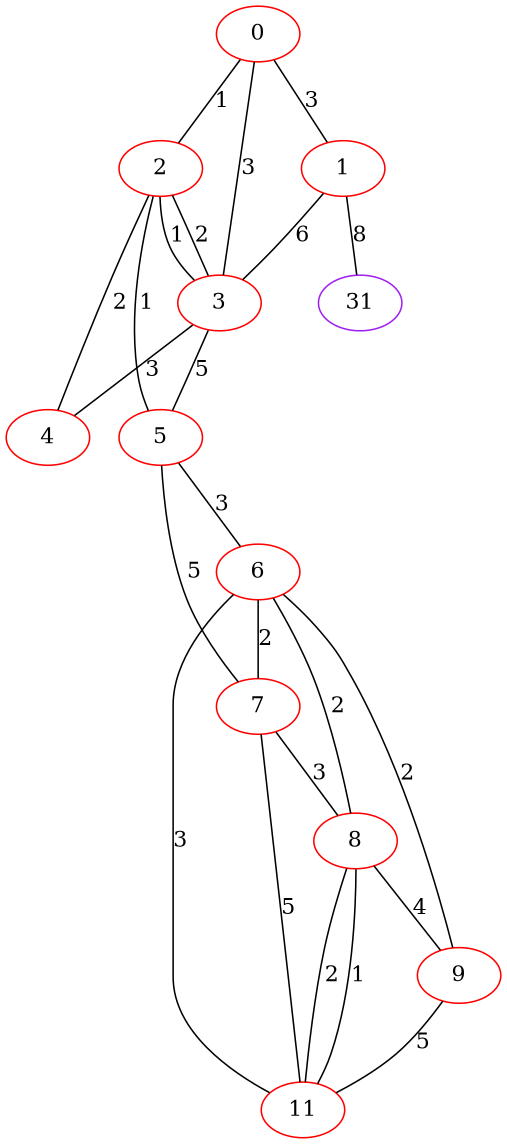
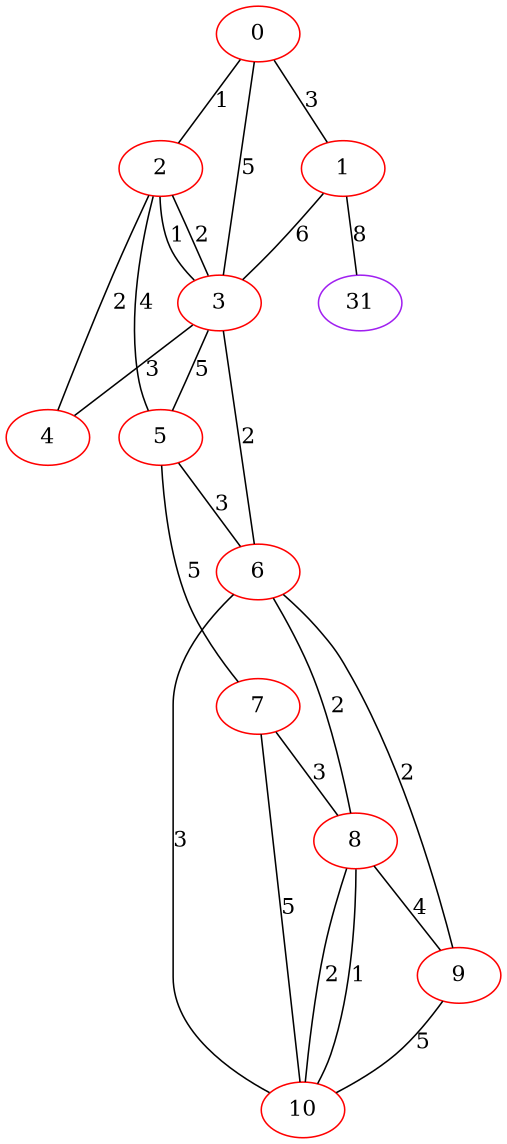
(249, 168) -> (249, 168)
(147, 303) -> (147, 303)
(258, 639) -> (239, 438)
(303, 1110) -> (303, 1110)
